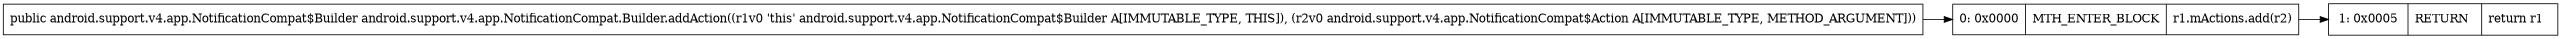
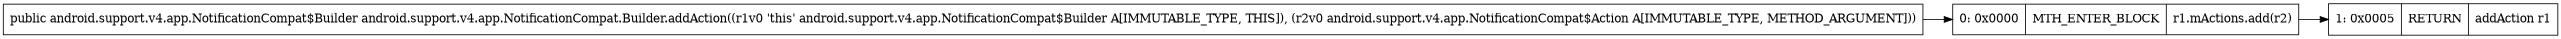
(2516, 19) -> (2513, 19)
